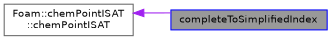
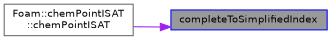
(157, 13) -> (147, 27)
